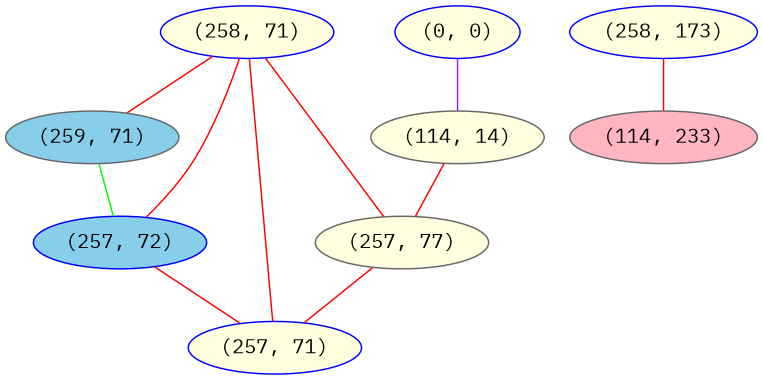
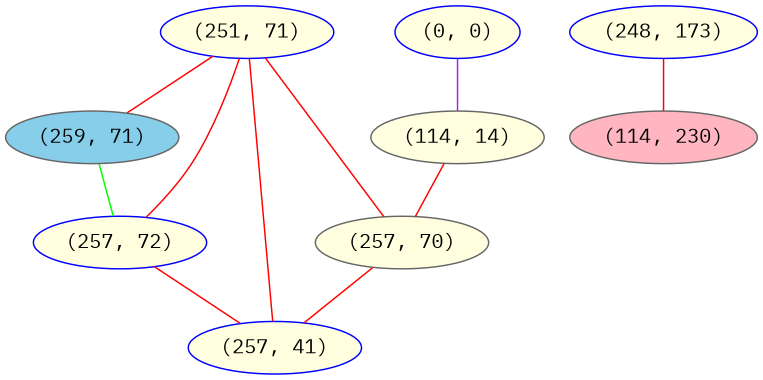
(247, 32) -> (247, 32)
(664, 32) -> (664, 32)
(664, 137) -> (664, 137)
(120, 243) -> (120, 243)
(402, 243) -> (402, 243)
(275, 348) -> (275, 348)
